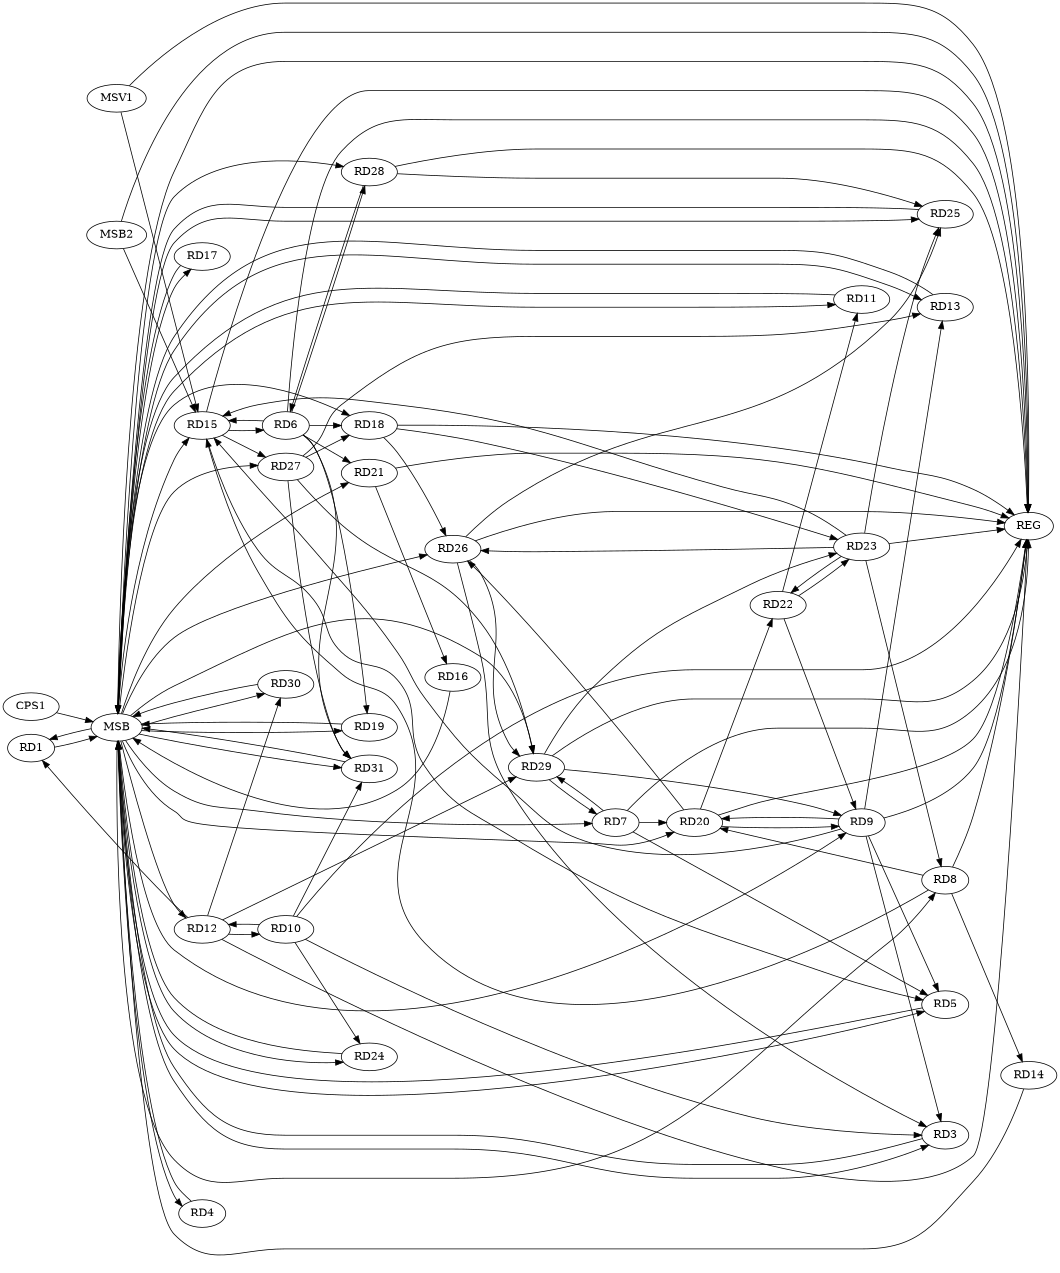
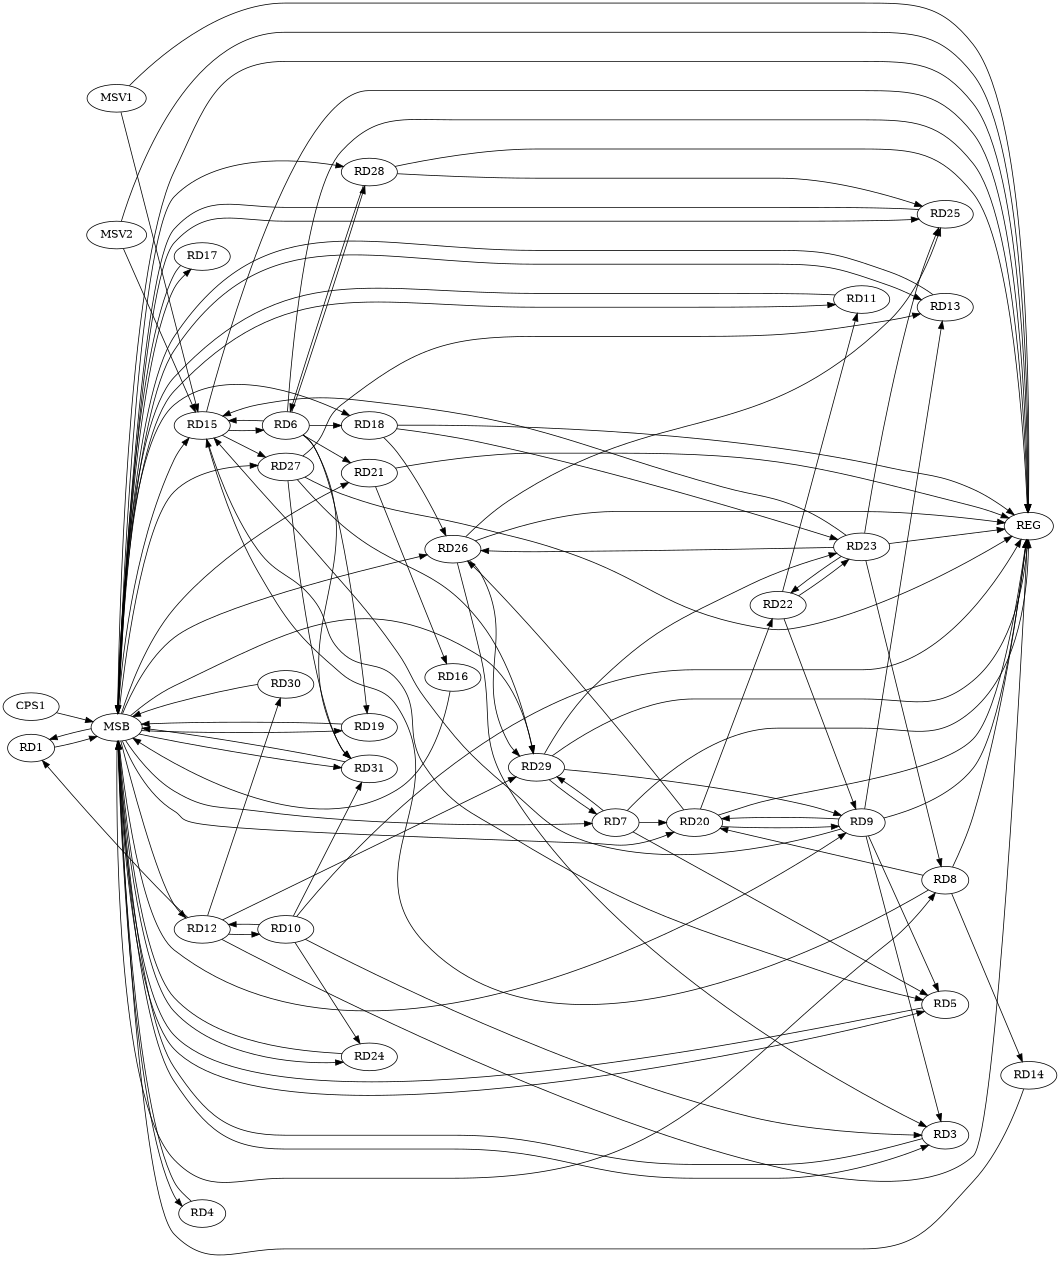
(117, 235) -> (117, 235)
(330, 445) -> (657, 594)
(200, 710) -> none
